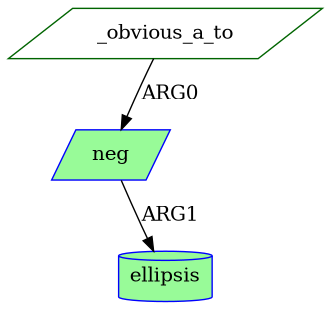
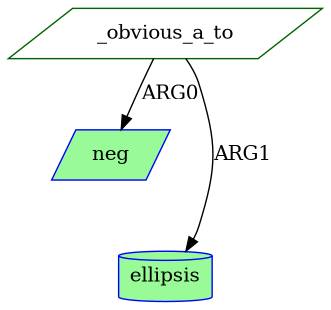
(134, 209) -> (213, 148)
